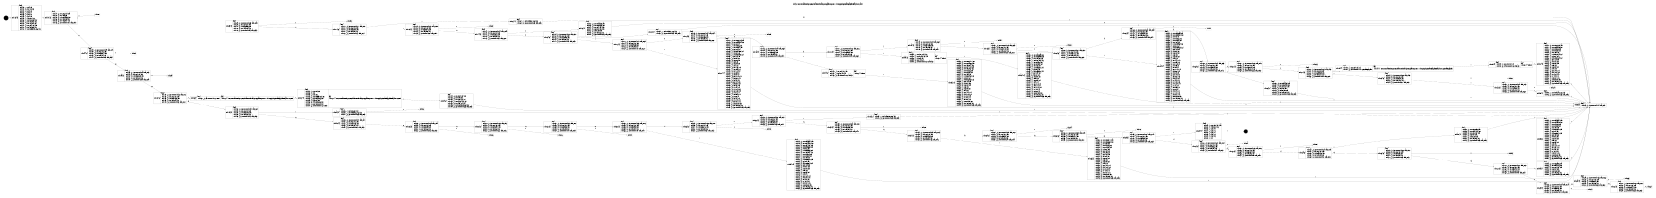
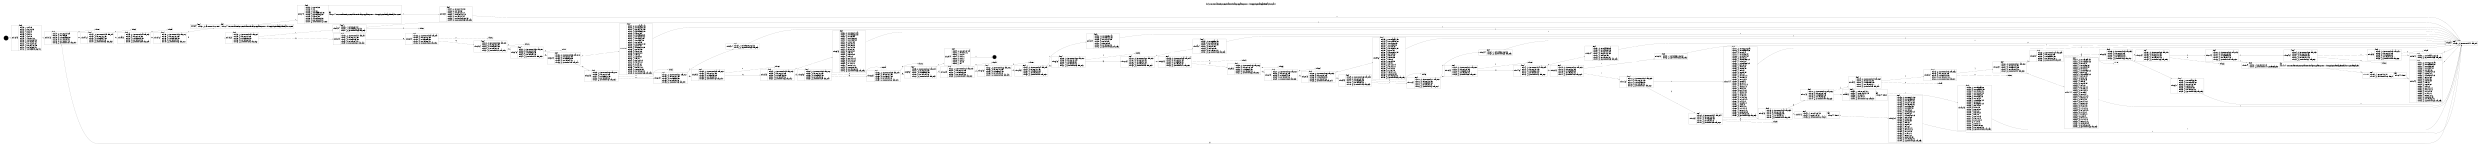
none -> (1318, 77)
